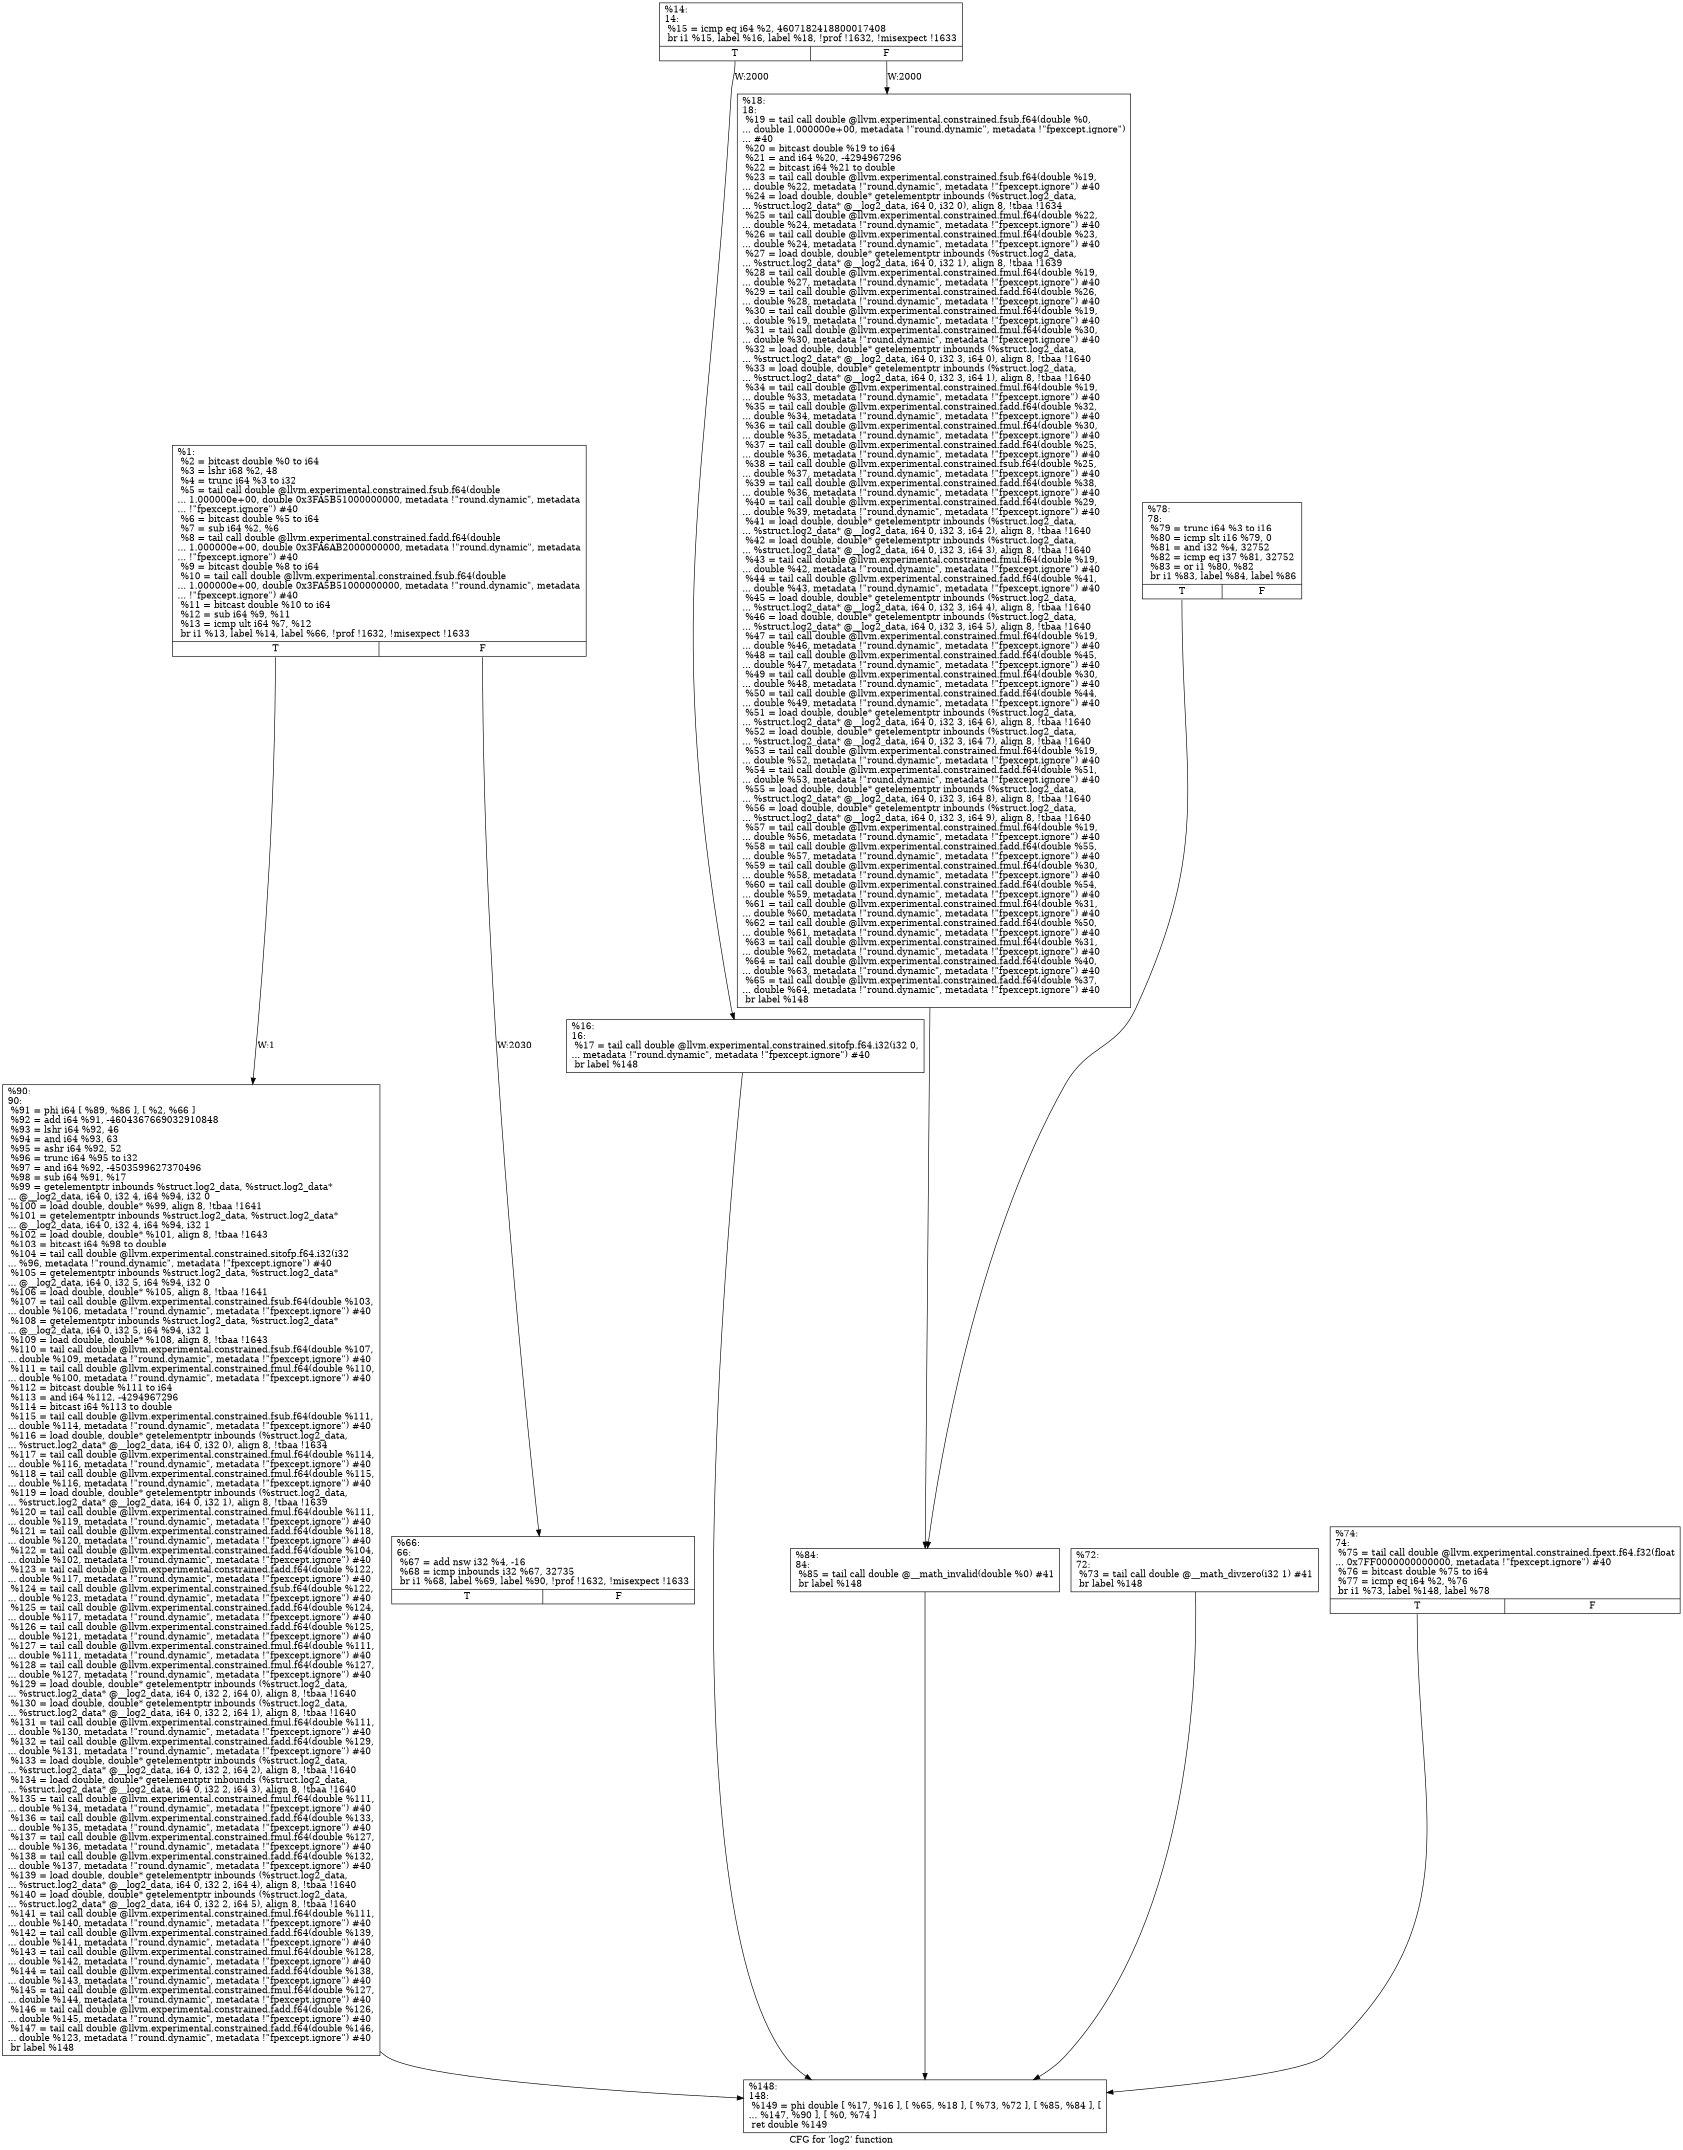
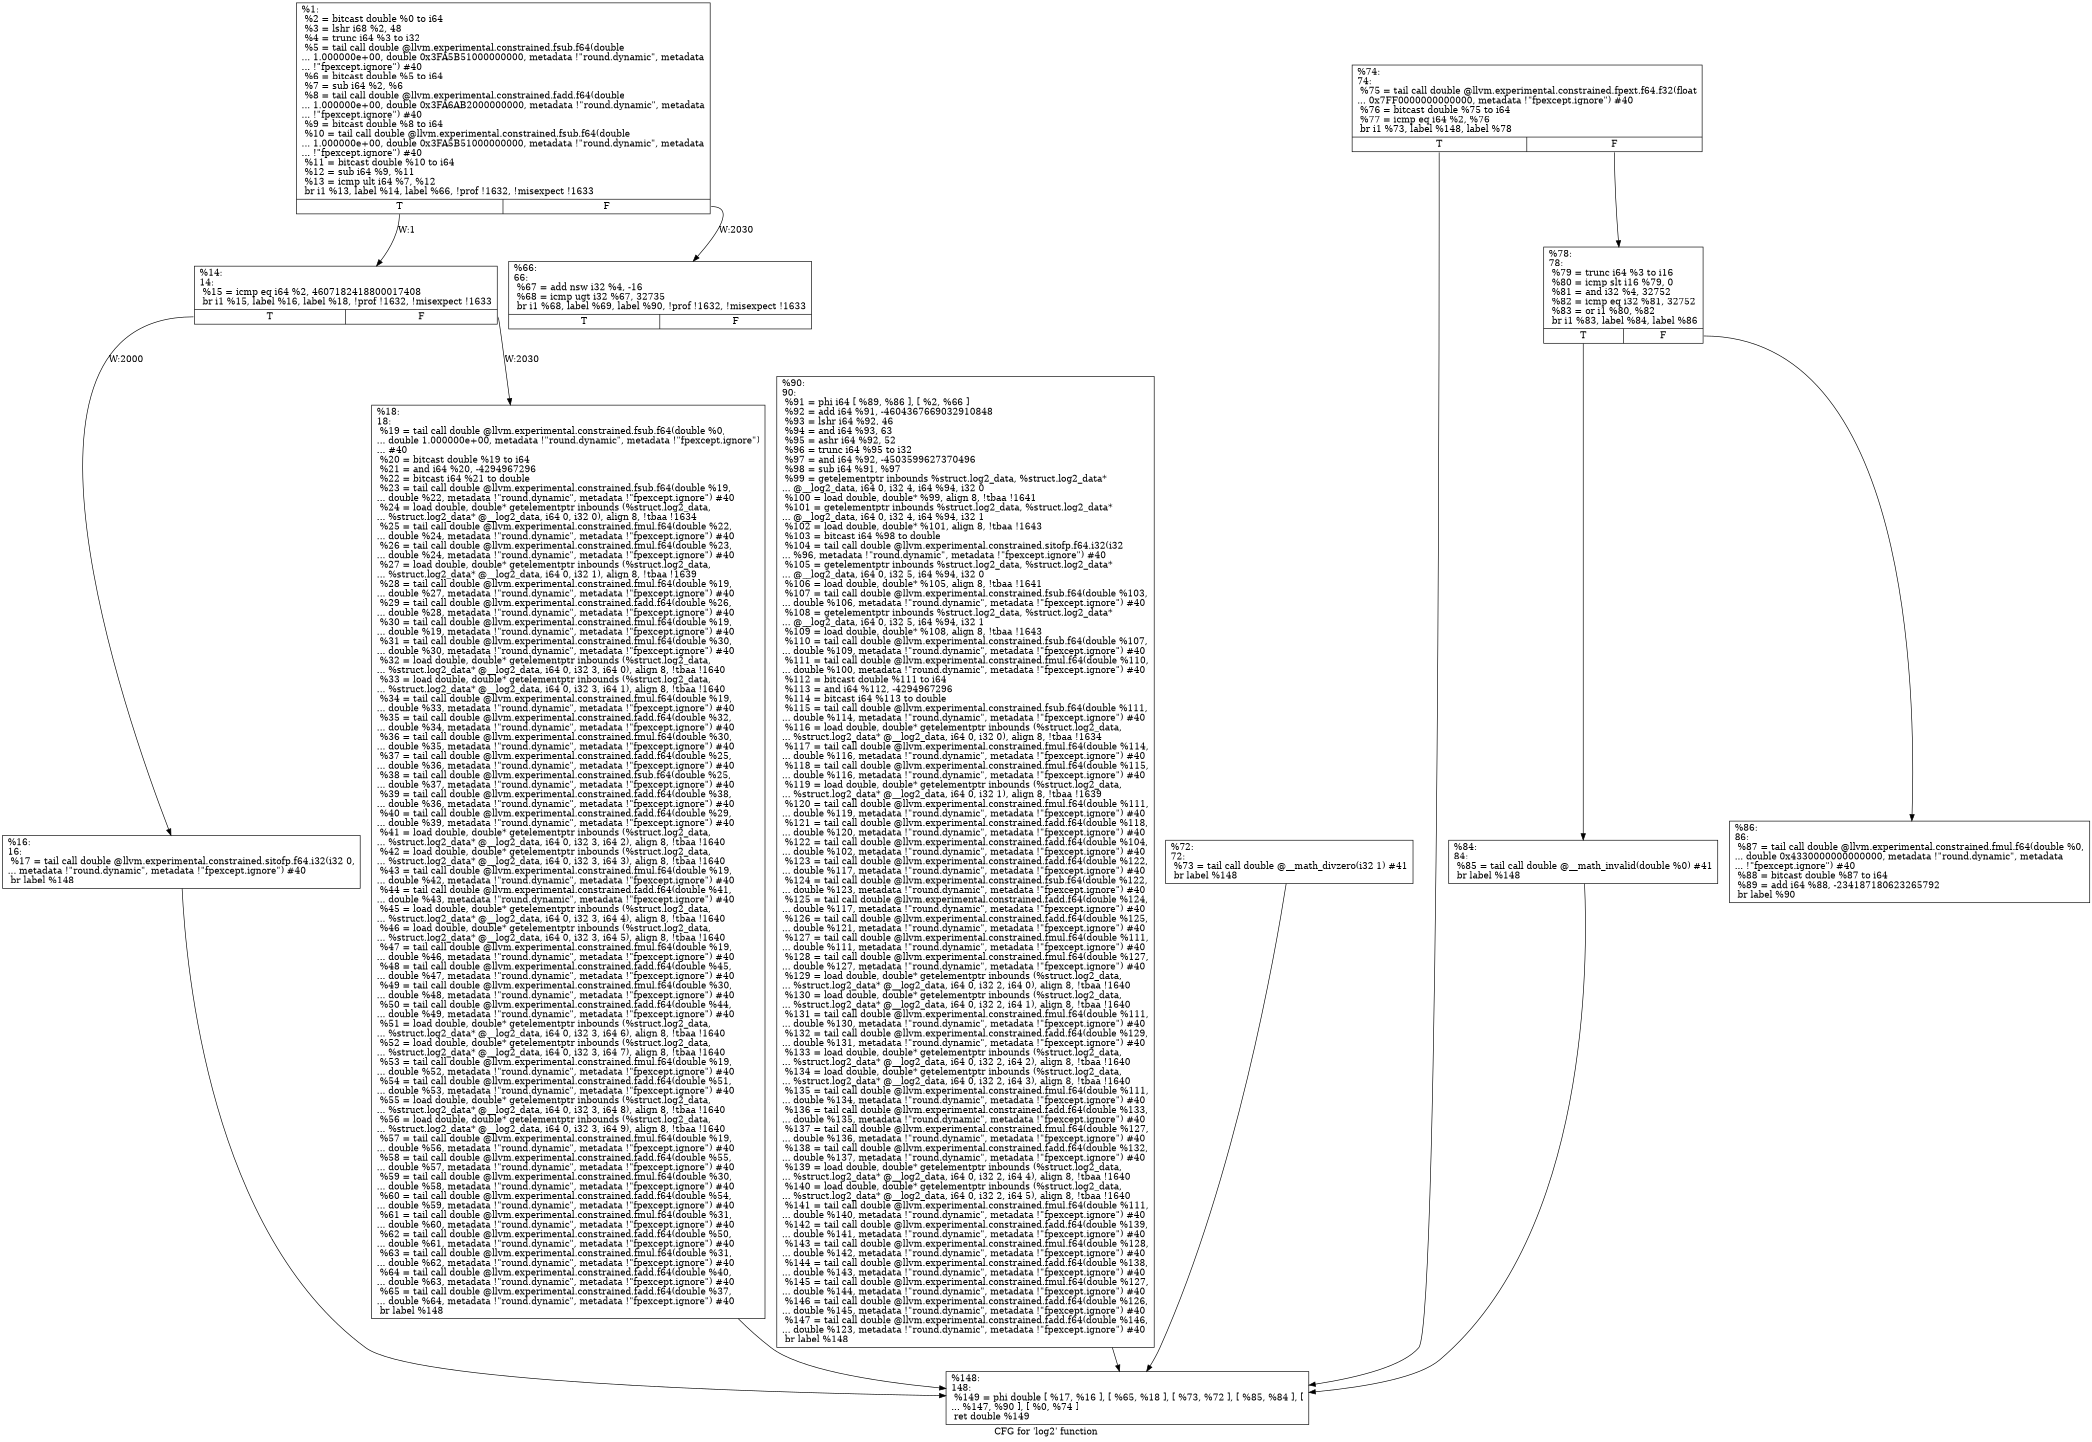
(905, 77) -> (522, 360)
none -> (1616, 197)
(1221, 557) -> (1622, 302)
none -> (1910, 862)
(269, 868) -> (394, 239)
(67, 1178) -> (841, 470)
(928, 1275) -> (832, 1371)
(486, 1572) -> (590, 297)
